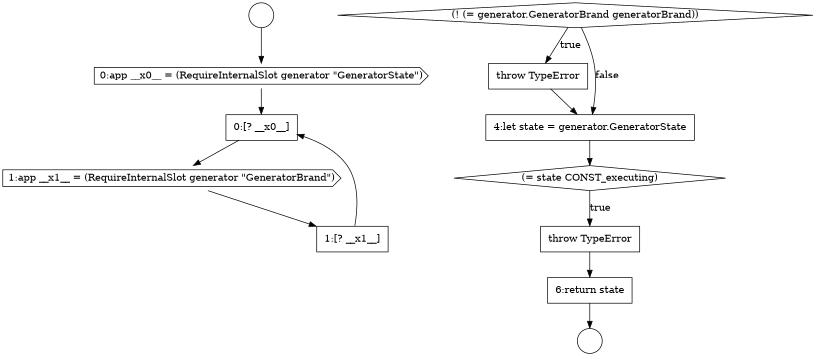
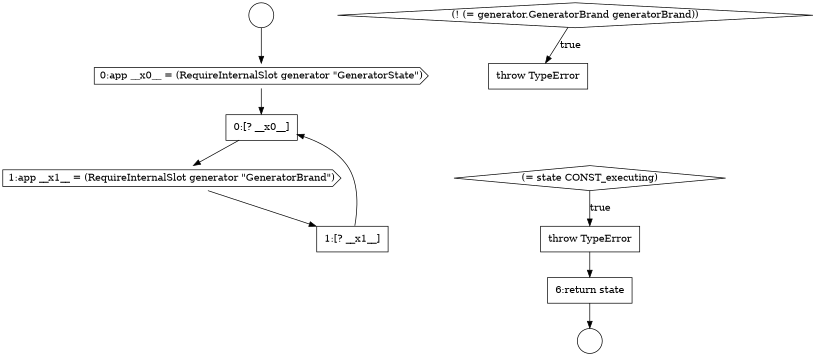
(590, 127) -> none
